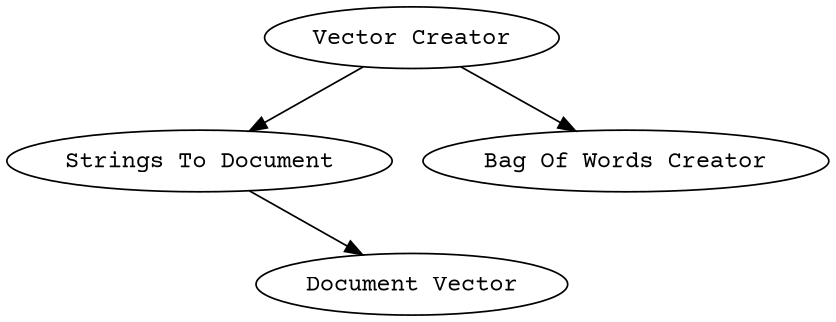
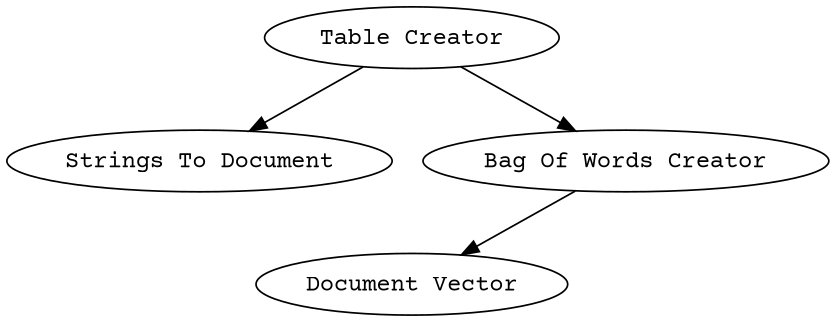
(412, 38) -> (412, 38)
(298, 218) -> (526, 219)
